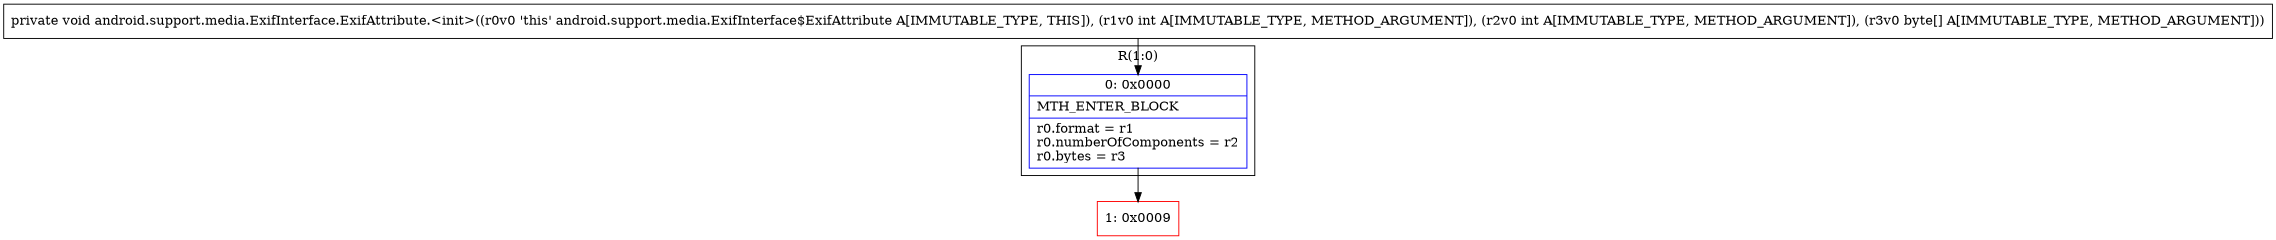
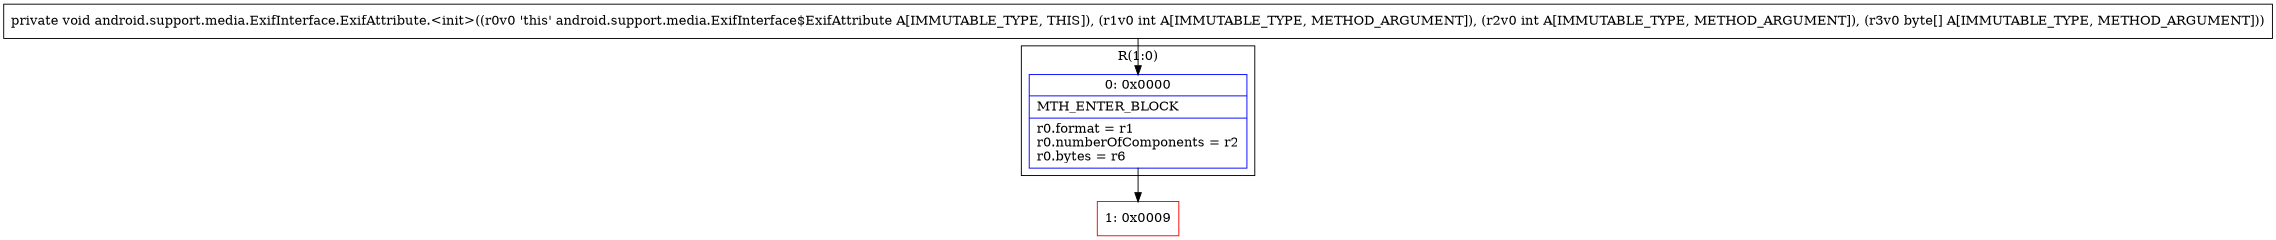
(1082, 157) -> (1082, 157)
